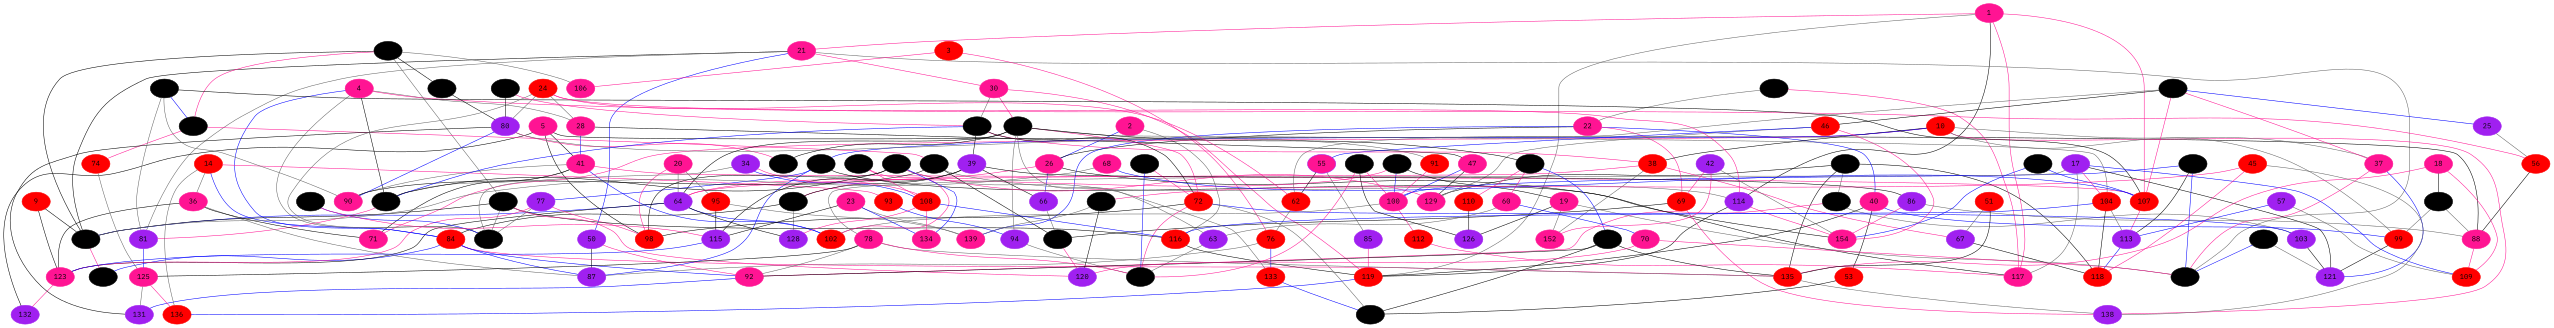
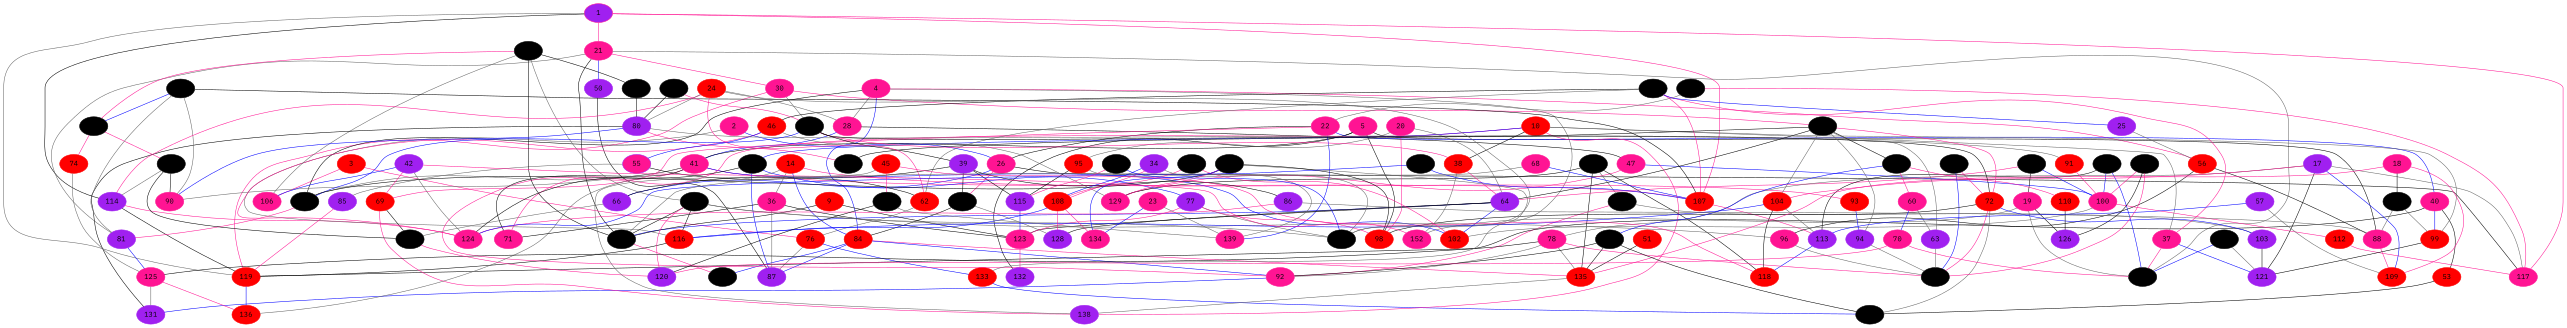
(1989, 13) -> (598, 13)
none -> (336, 180)
(1452, 183) -> (1435, 189)
(783, 220) -> none
none -> (1784, 239)
(1842, 239) -> (468, 239)
(1960, 239) -> none
(649, 258) -> (828, 267)
